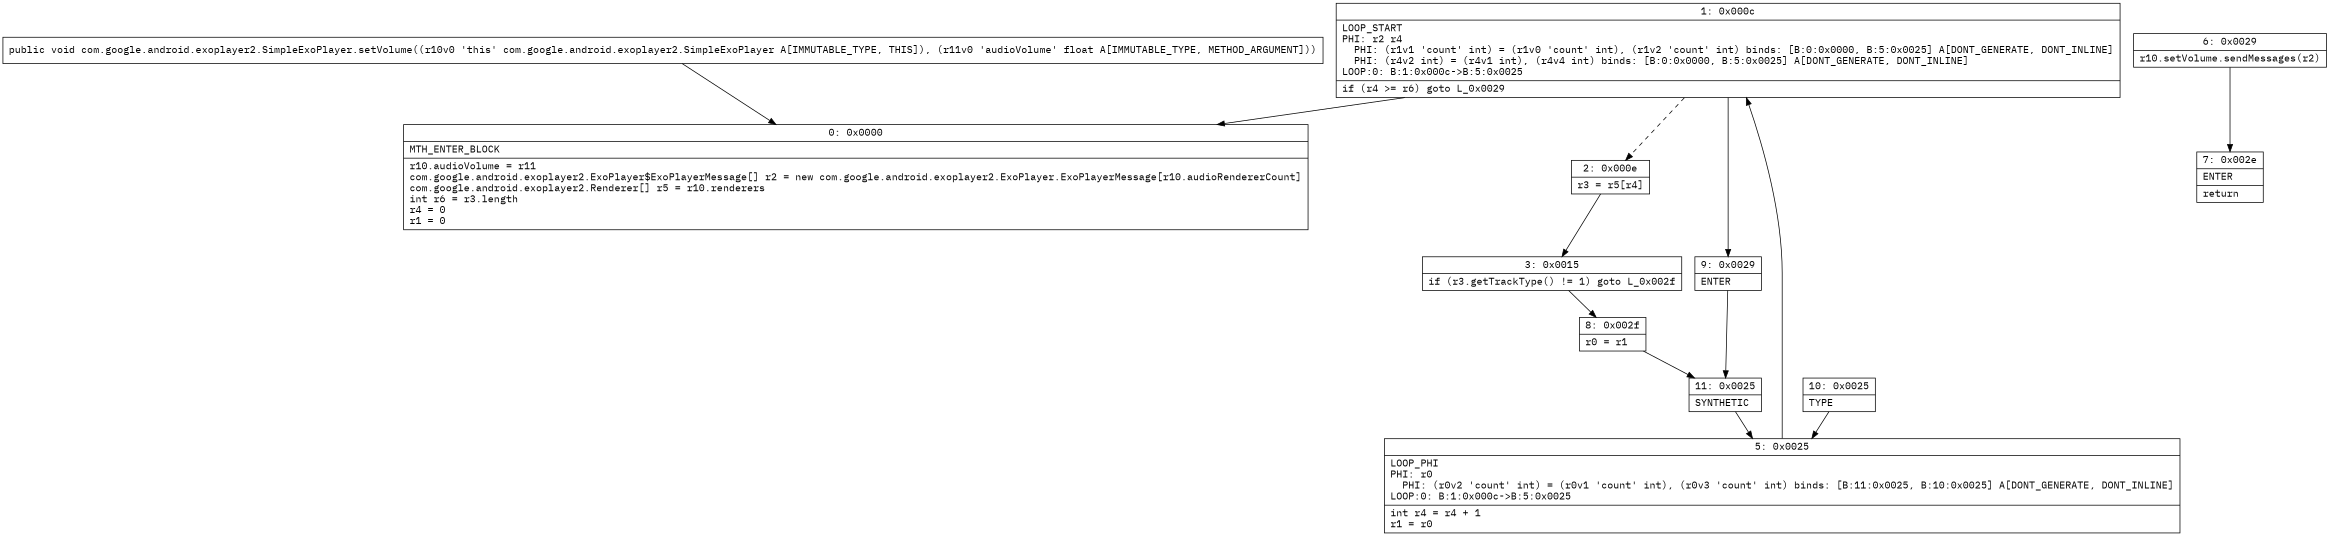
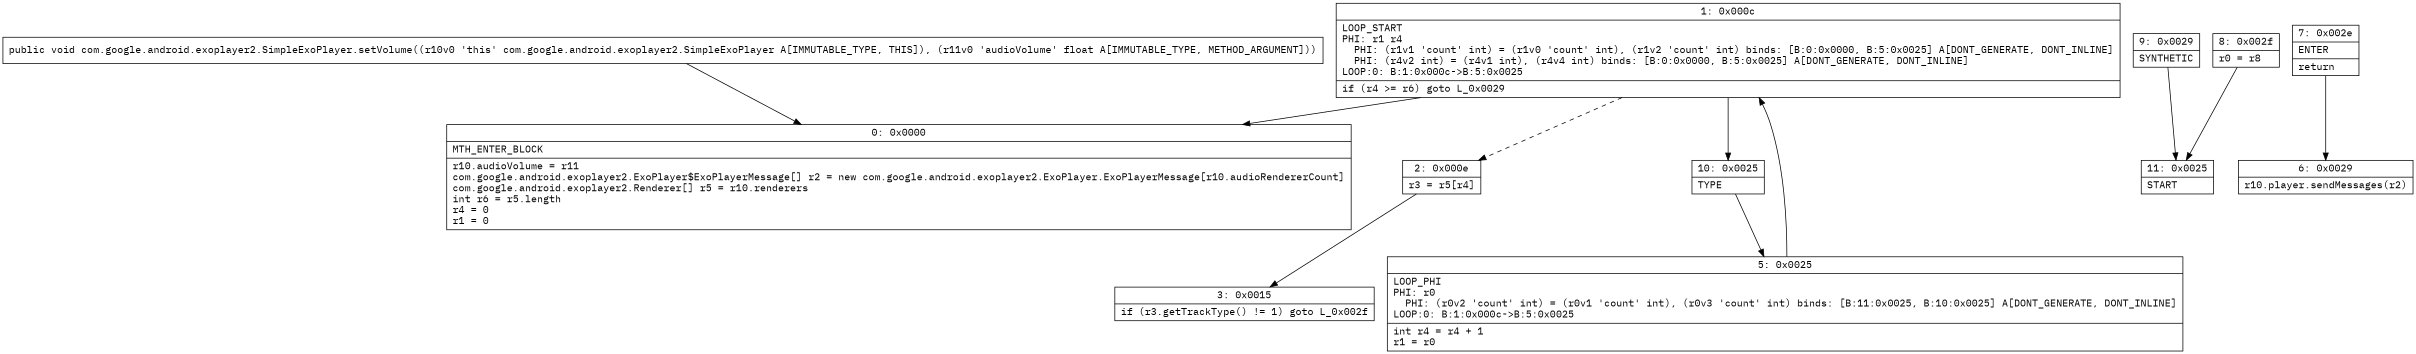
(1375, 39) -> (1375, 39)
(2230, 58) -> (2326, 185)
(2230, 106) -> (2326, 114)
(1728, 173) -> (1728, 125)
(464, 199) -> (507, 199)
(1716, 282) -> (2166, 58)
(1580, 301) -> none
(1606, 342) -> (2240, 58)
(1722, 403) -> (2162, 185)
(1742, 422) -> none
